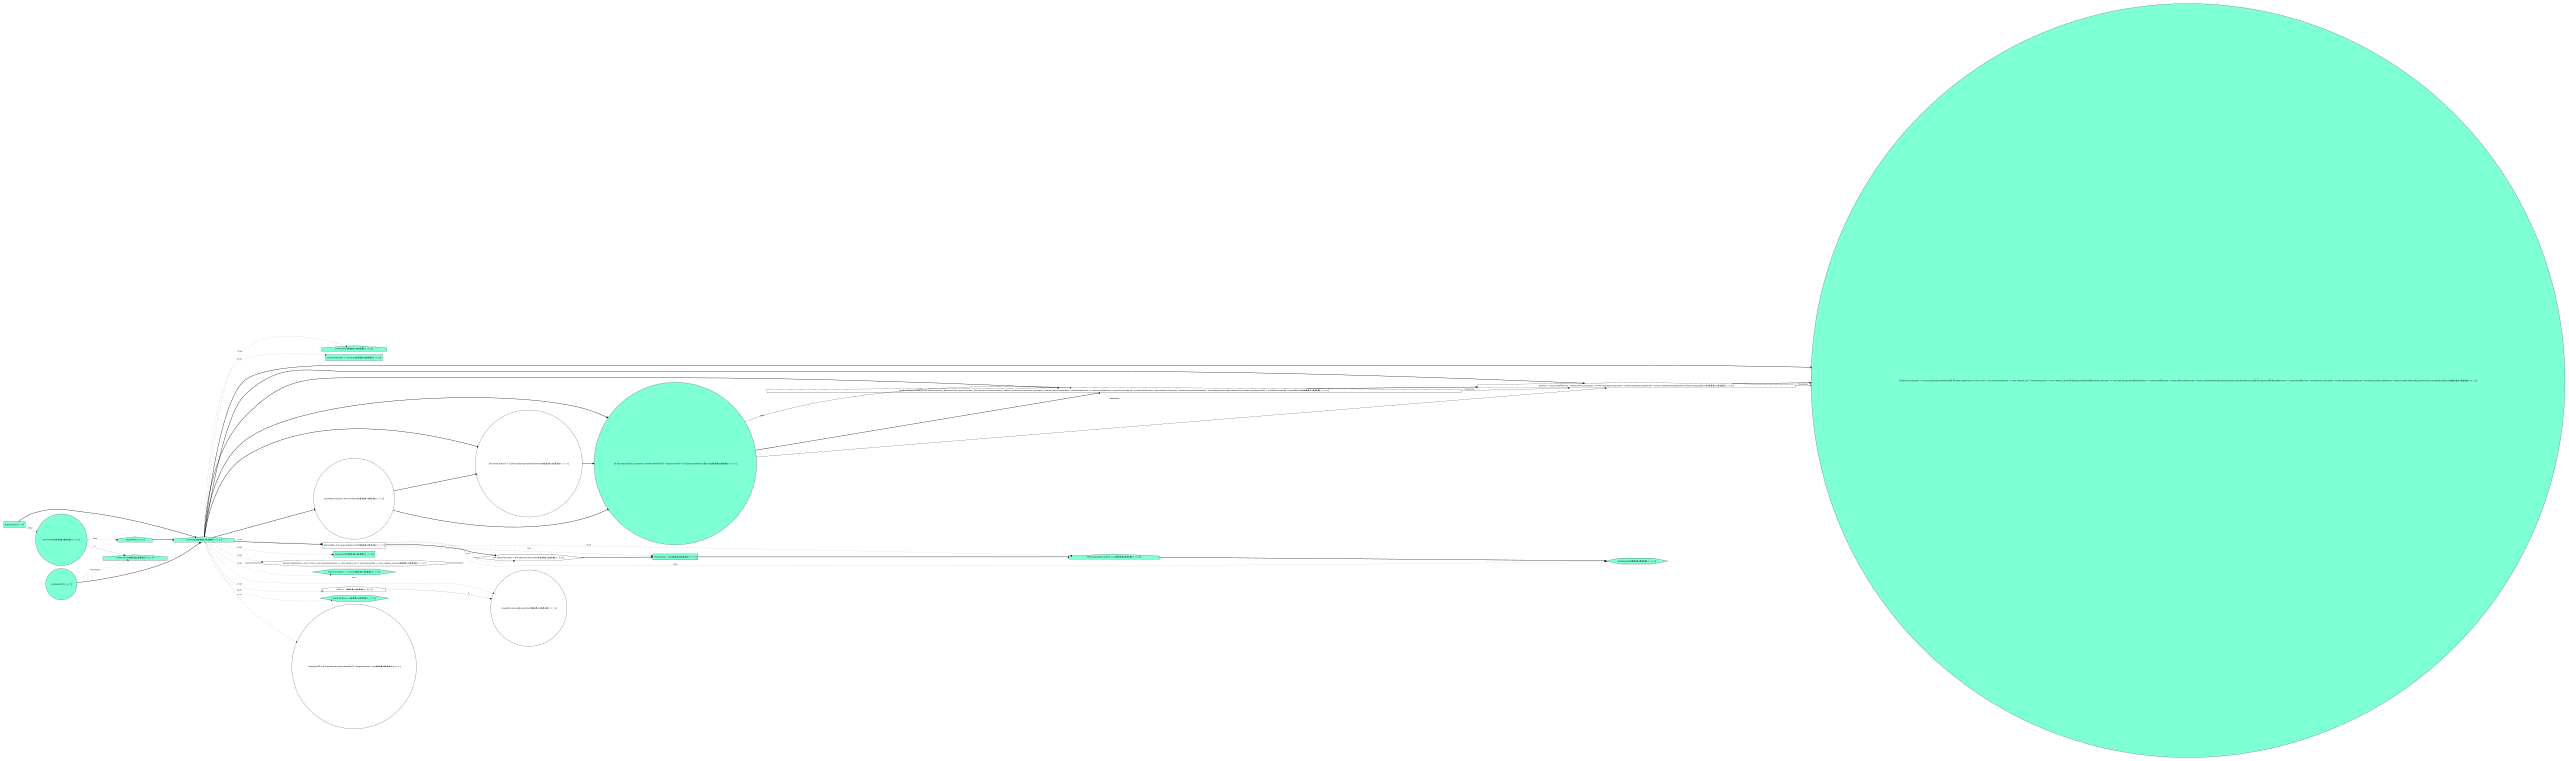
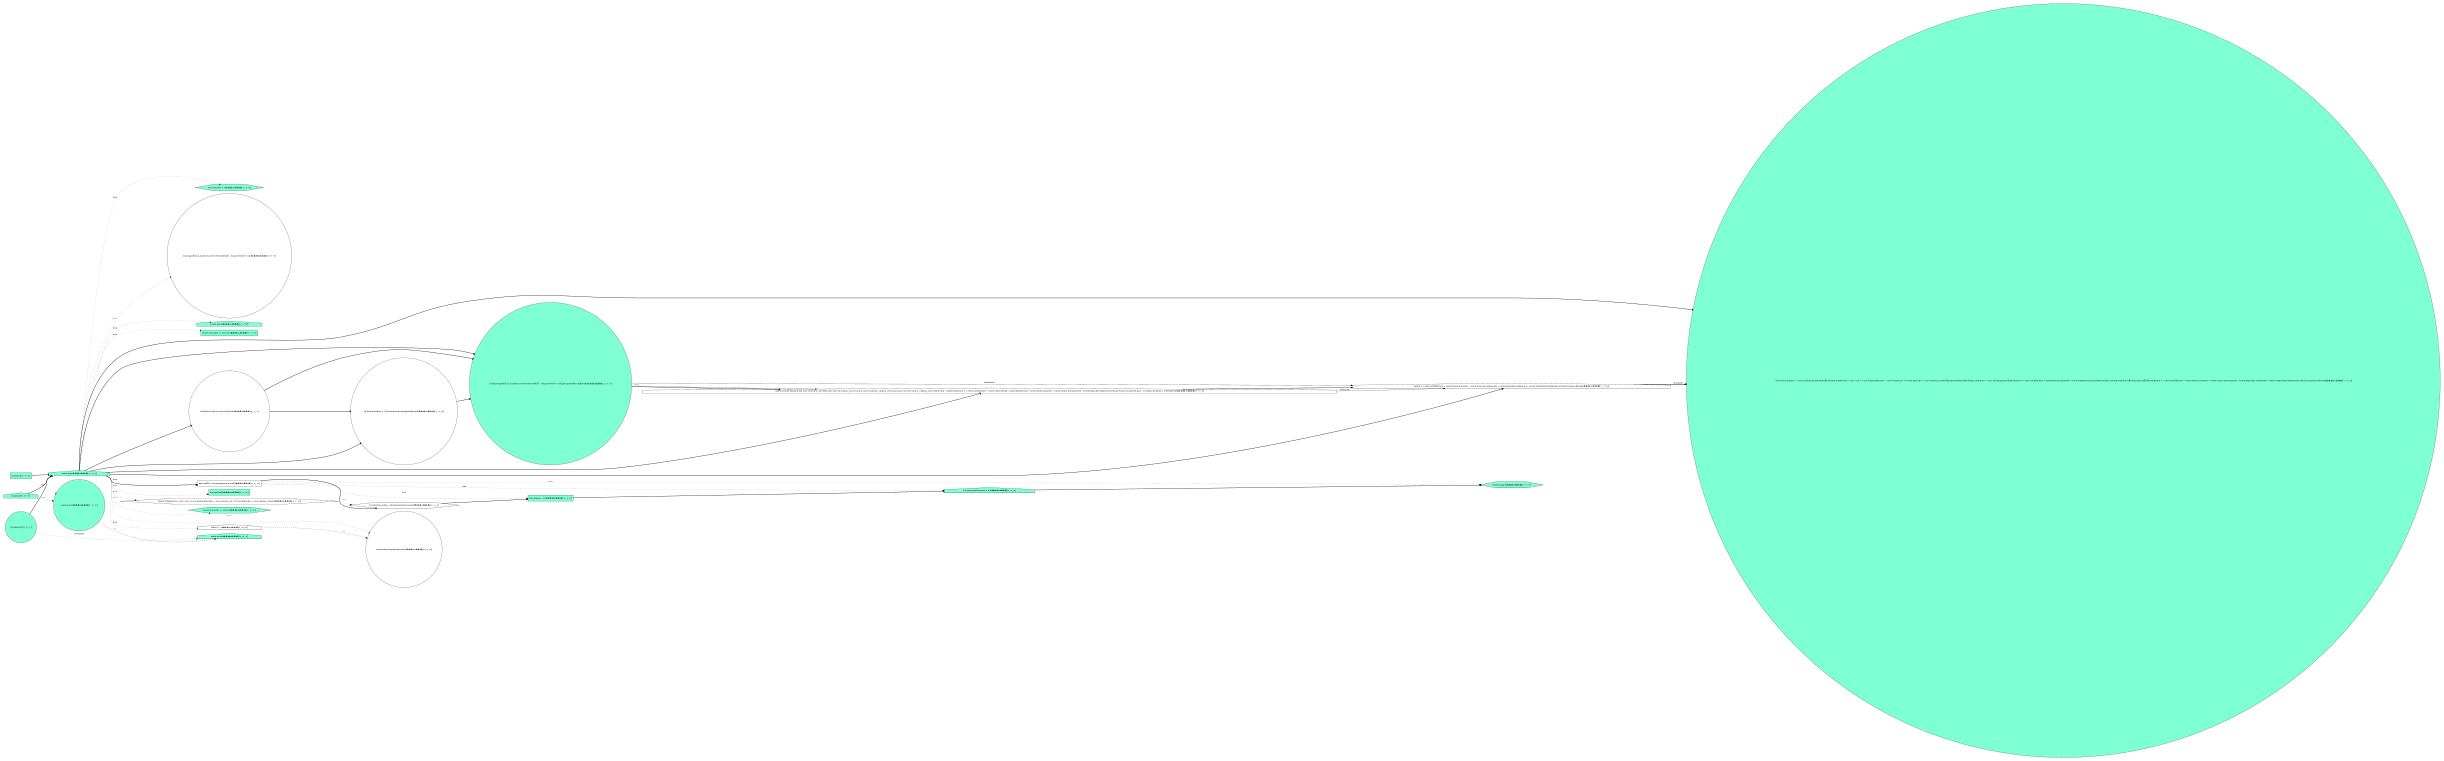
(101, 540) -> (44, 499)
